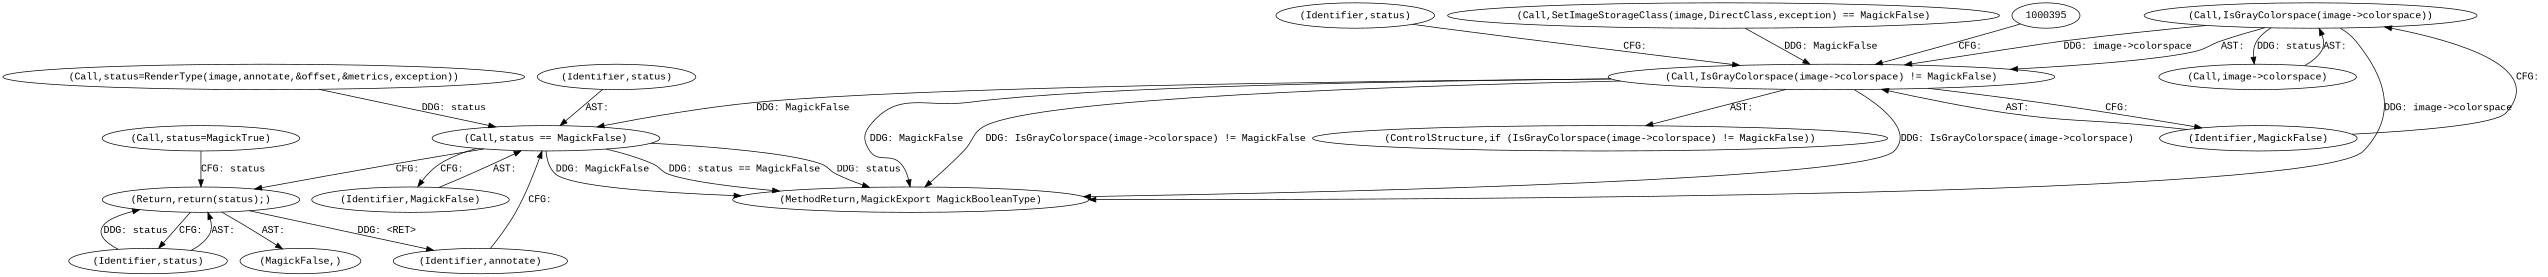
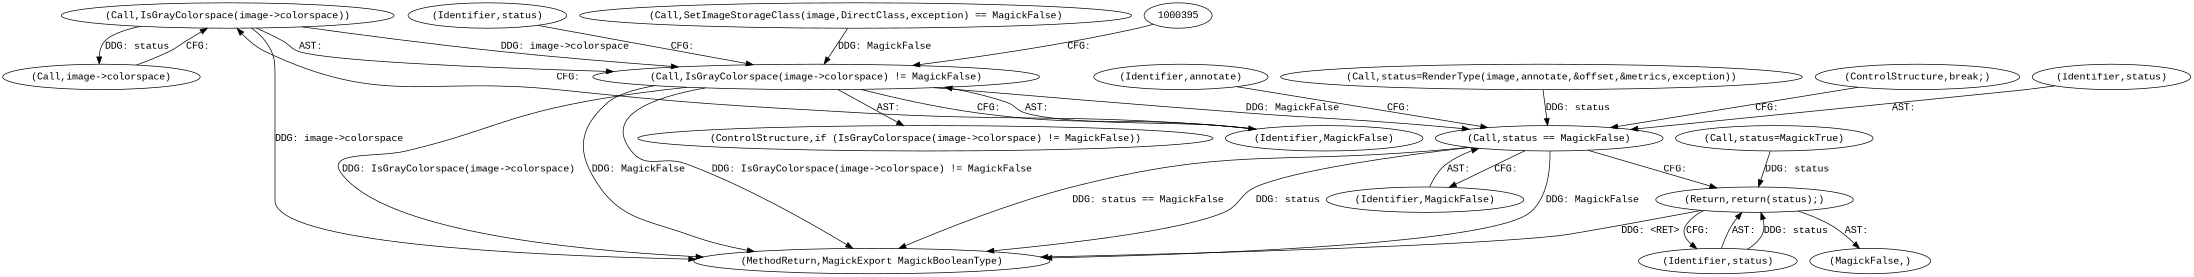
(2338, 46) -> (201, 46)
none -> (1917, 77)
(233, 169) -> (1797, 169)
(338, 230) -> (1376, 247)
